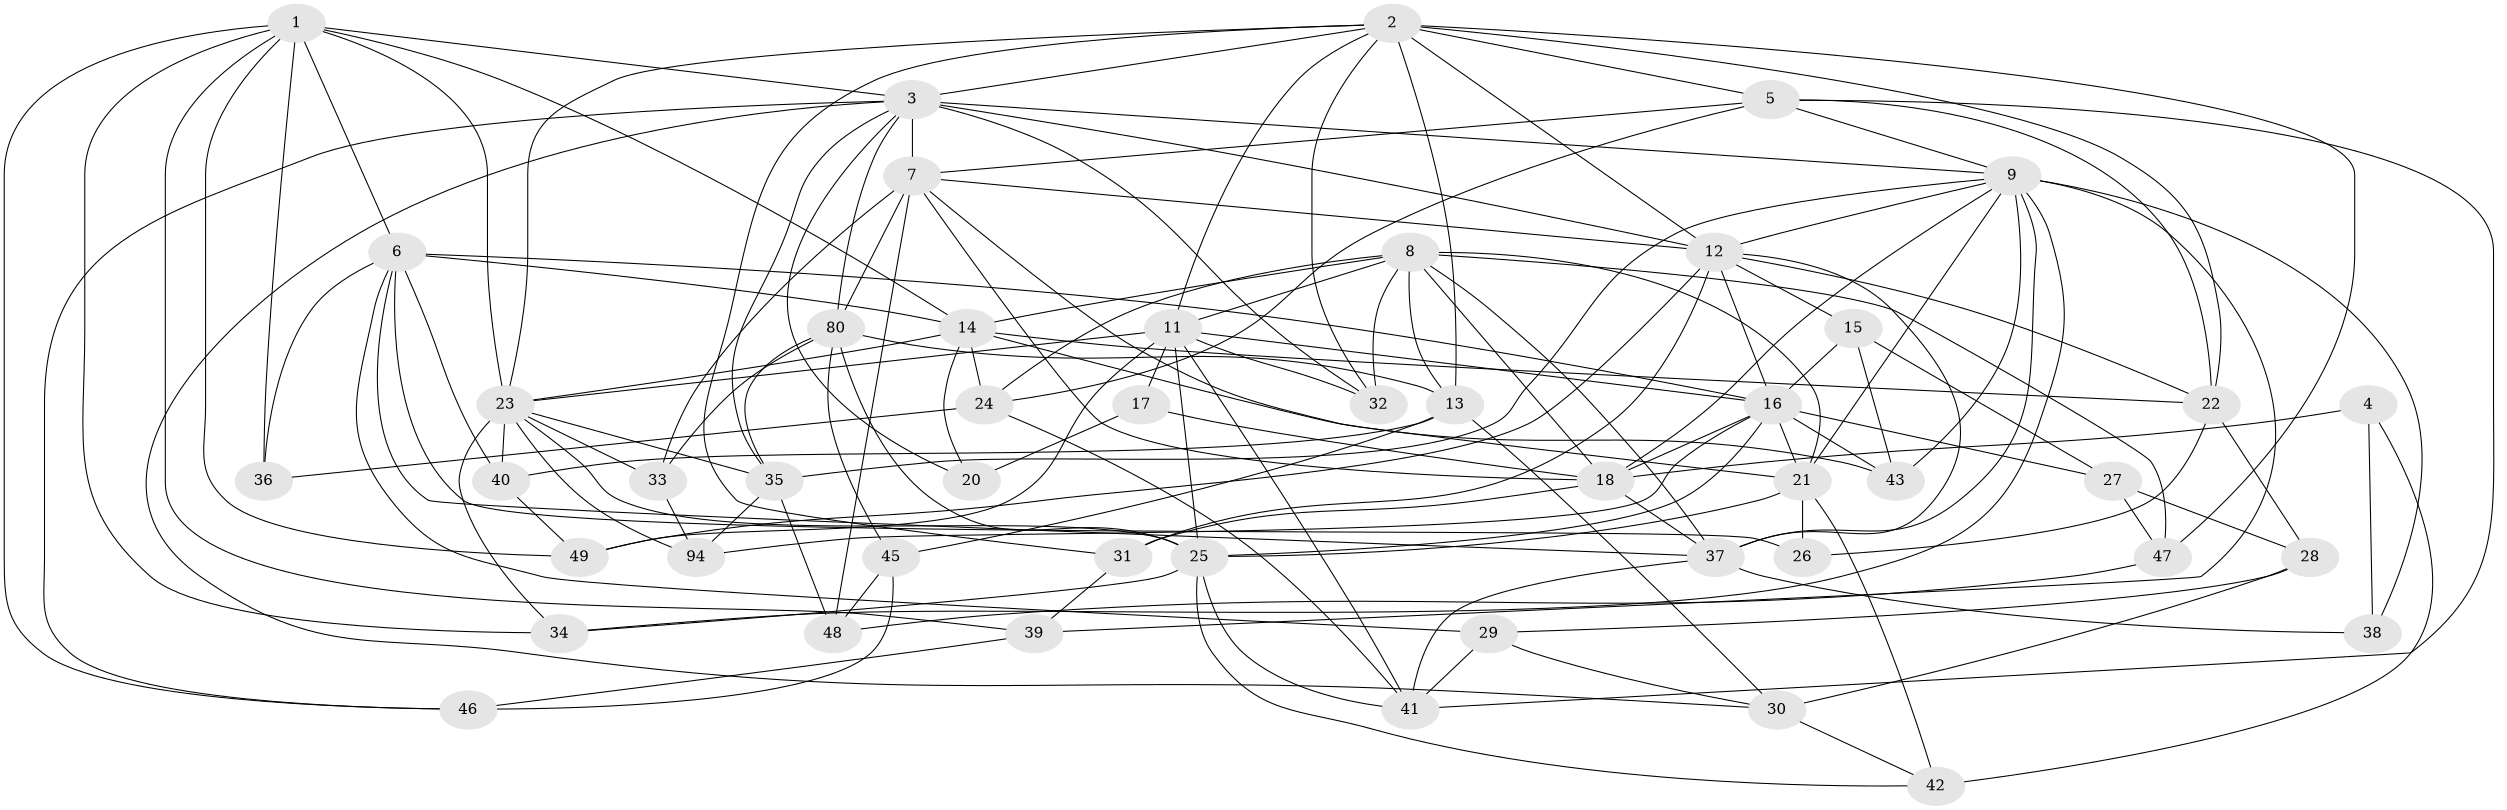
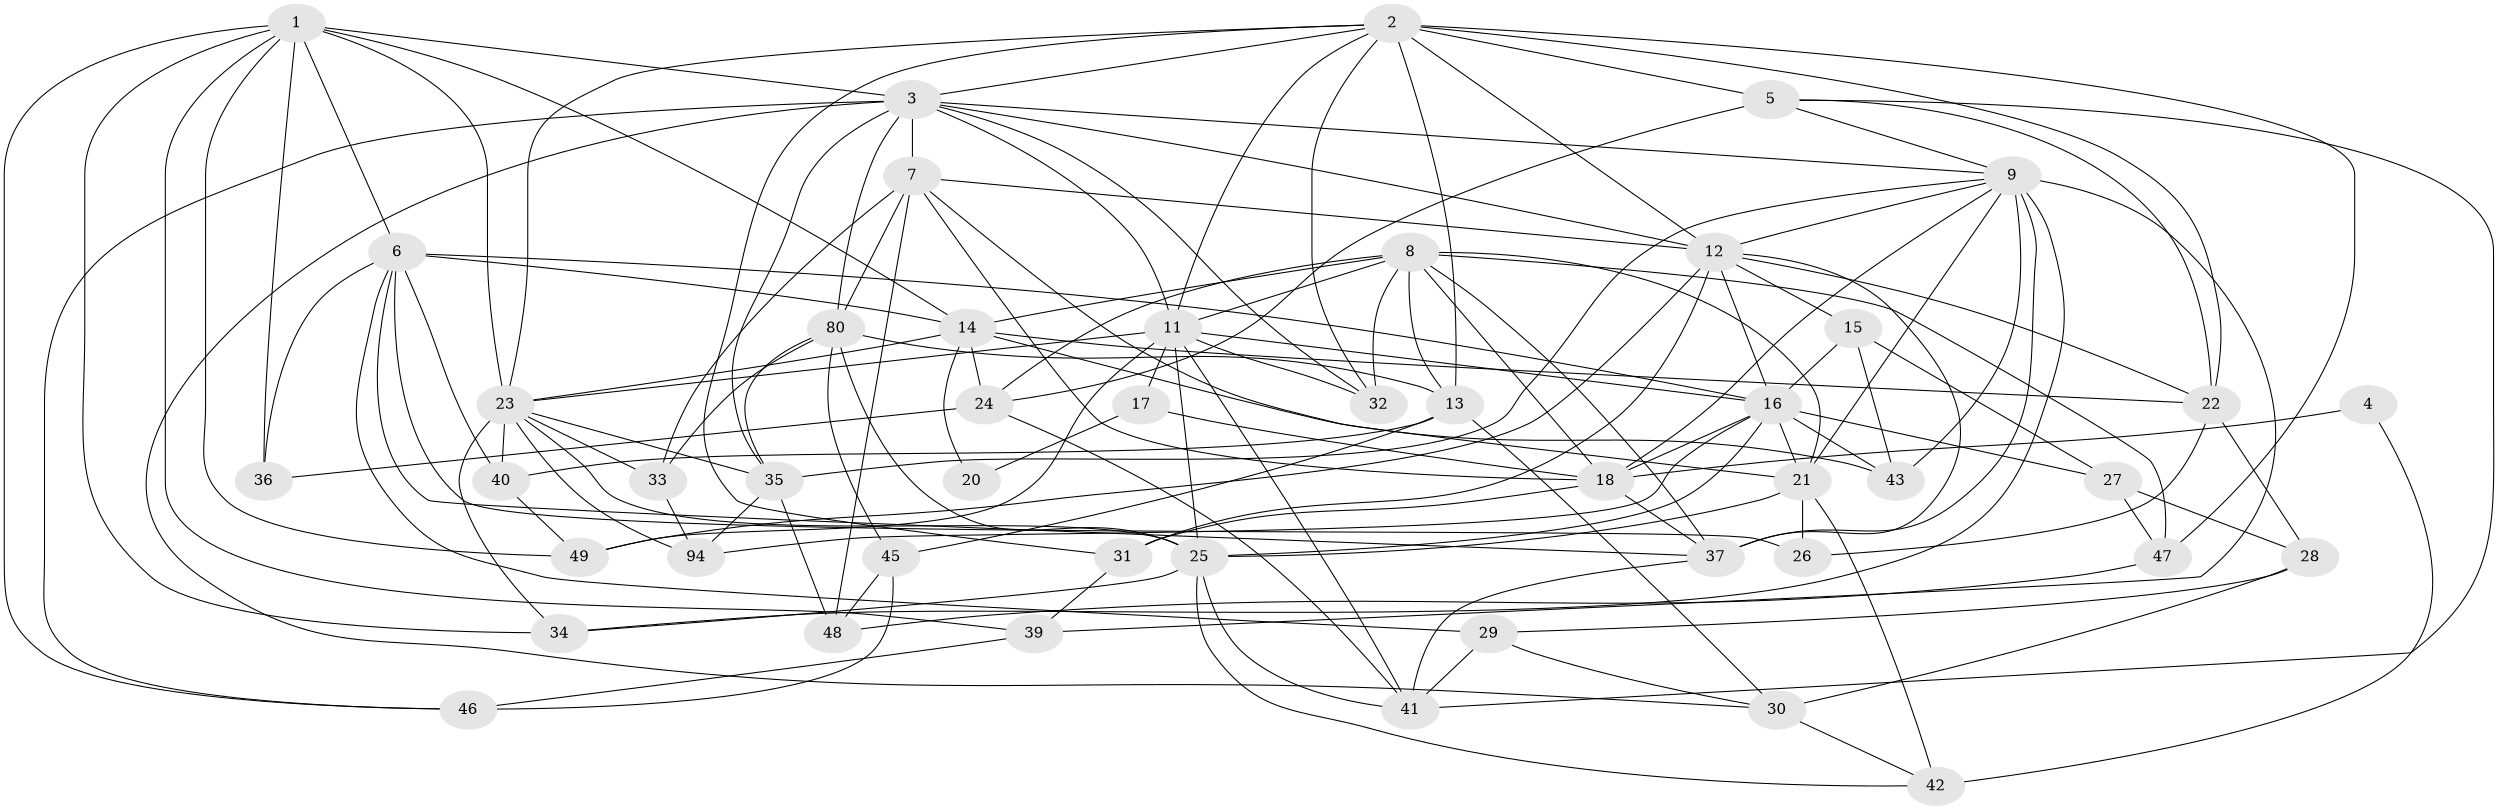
(1341, 138) -> none
(788, 314) -> (1076, 185)
(2373, 634) -> none
